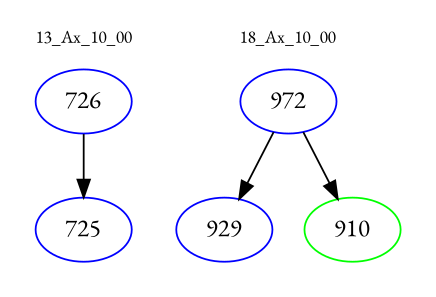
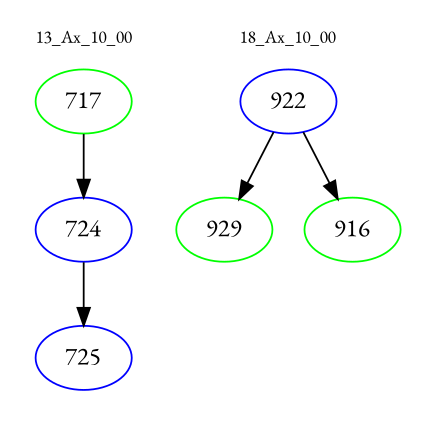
none -> (84, 101)
(84, 101) -> (84, 230)
(288, 101) -> (288, 101)
(224, 230) -> (224, 230)
(353, 230) -> (353, 230)
